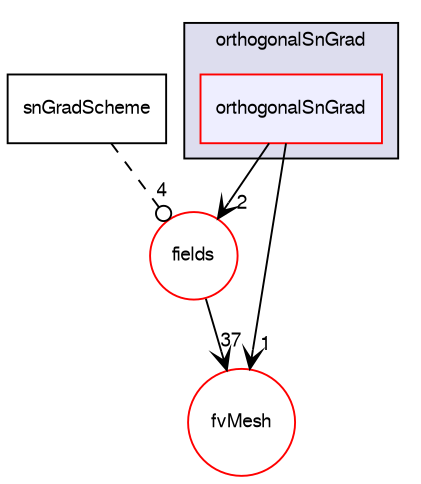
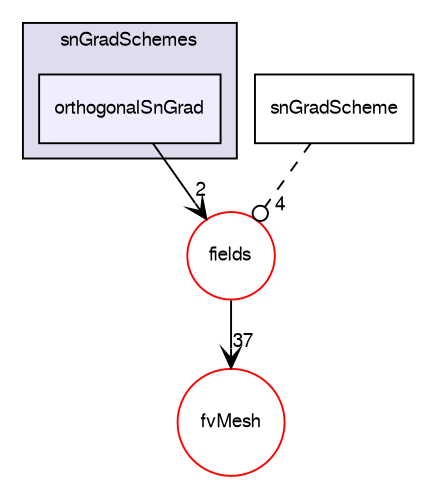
(291, 41) -> (130, 41)
(291, 109) -> (130, 109)
(269, 247) -> none
